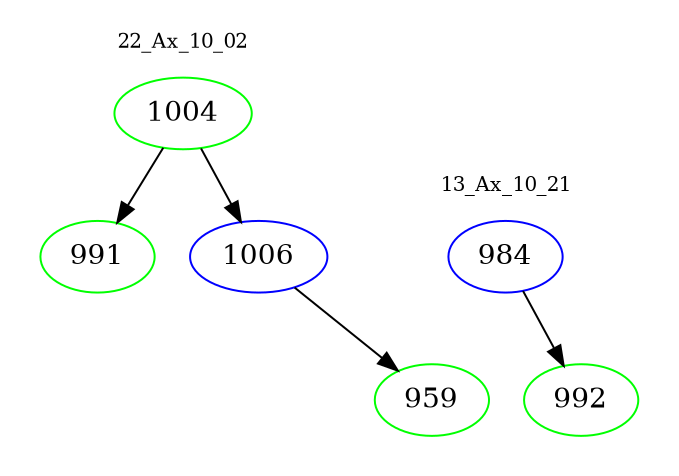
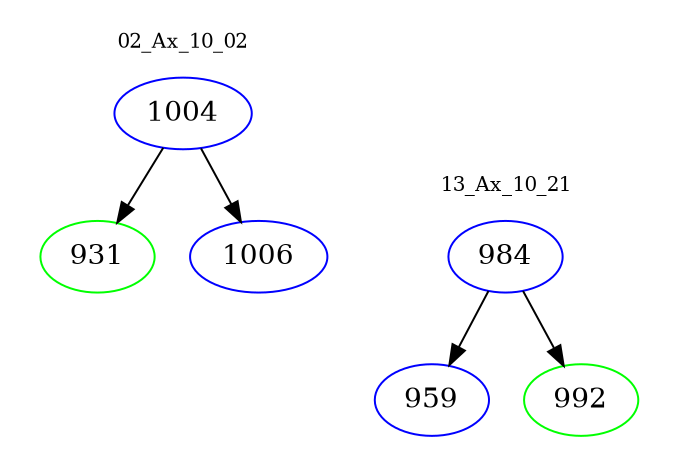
(183, 43) -> (183, 43)
(183, 113) -> (183, 113)
(98, 257) -> (98, 257)
(338, 323) -> (474, 319)
(432, 400) -> (432, 400)
